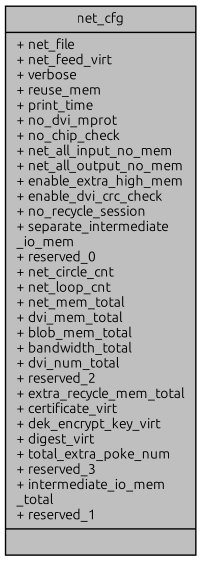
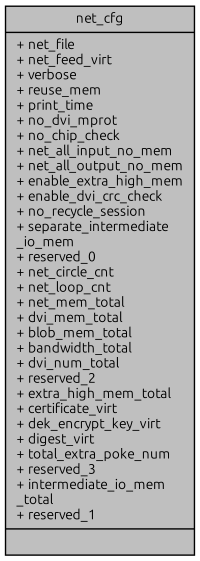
(101, 394) -> (94, 394)
